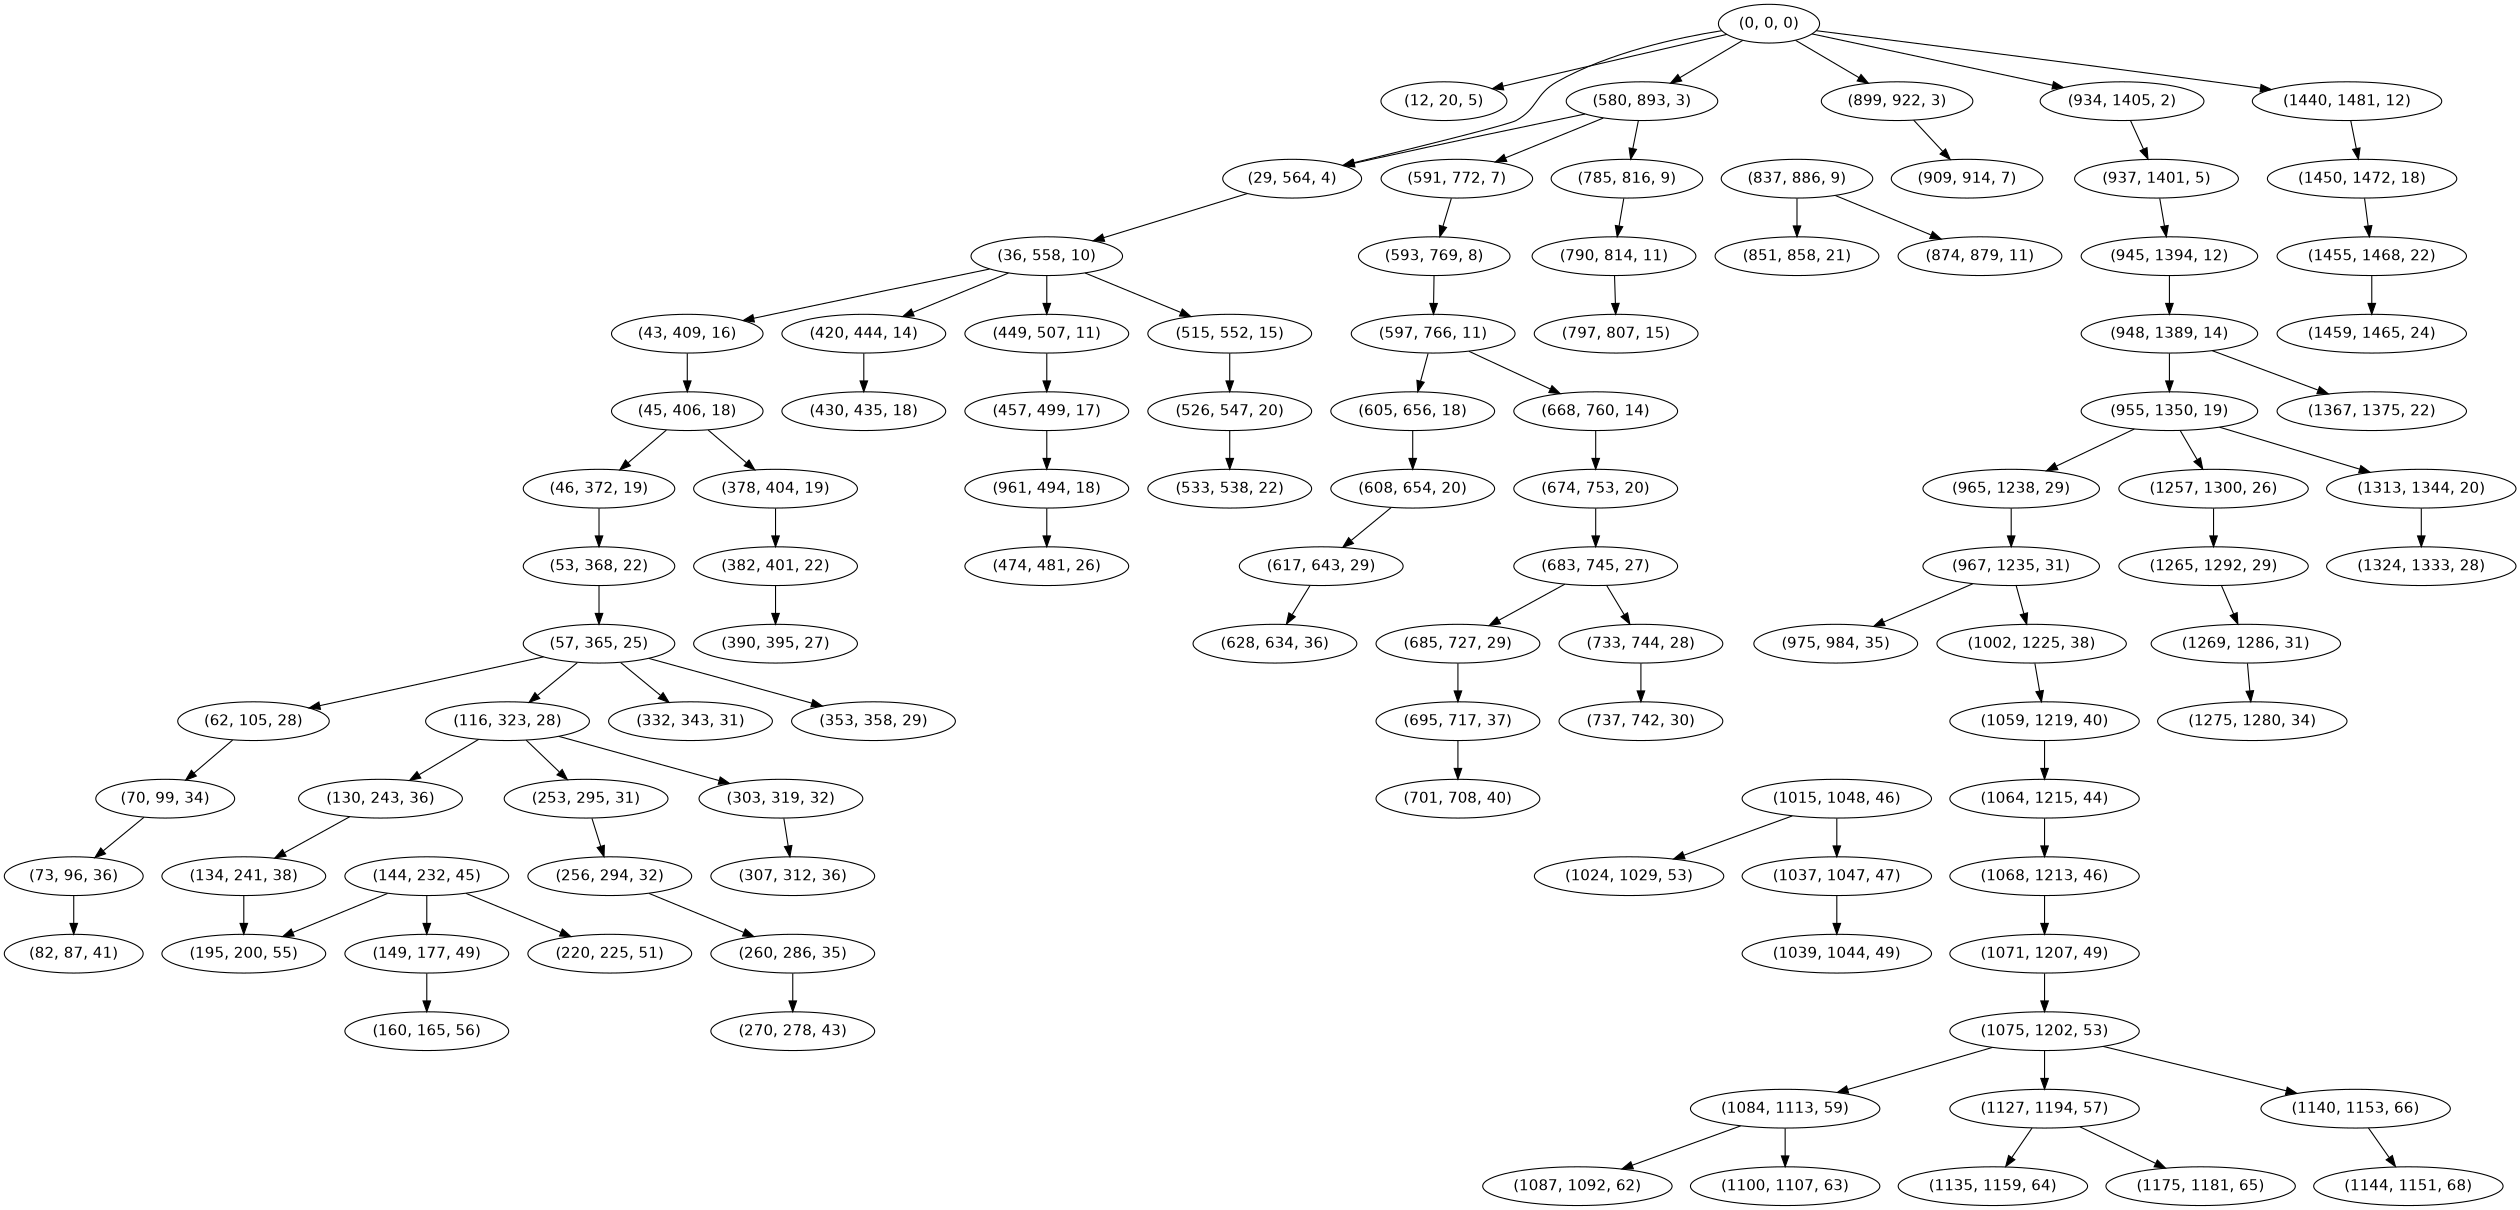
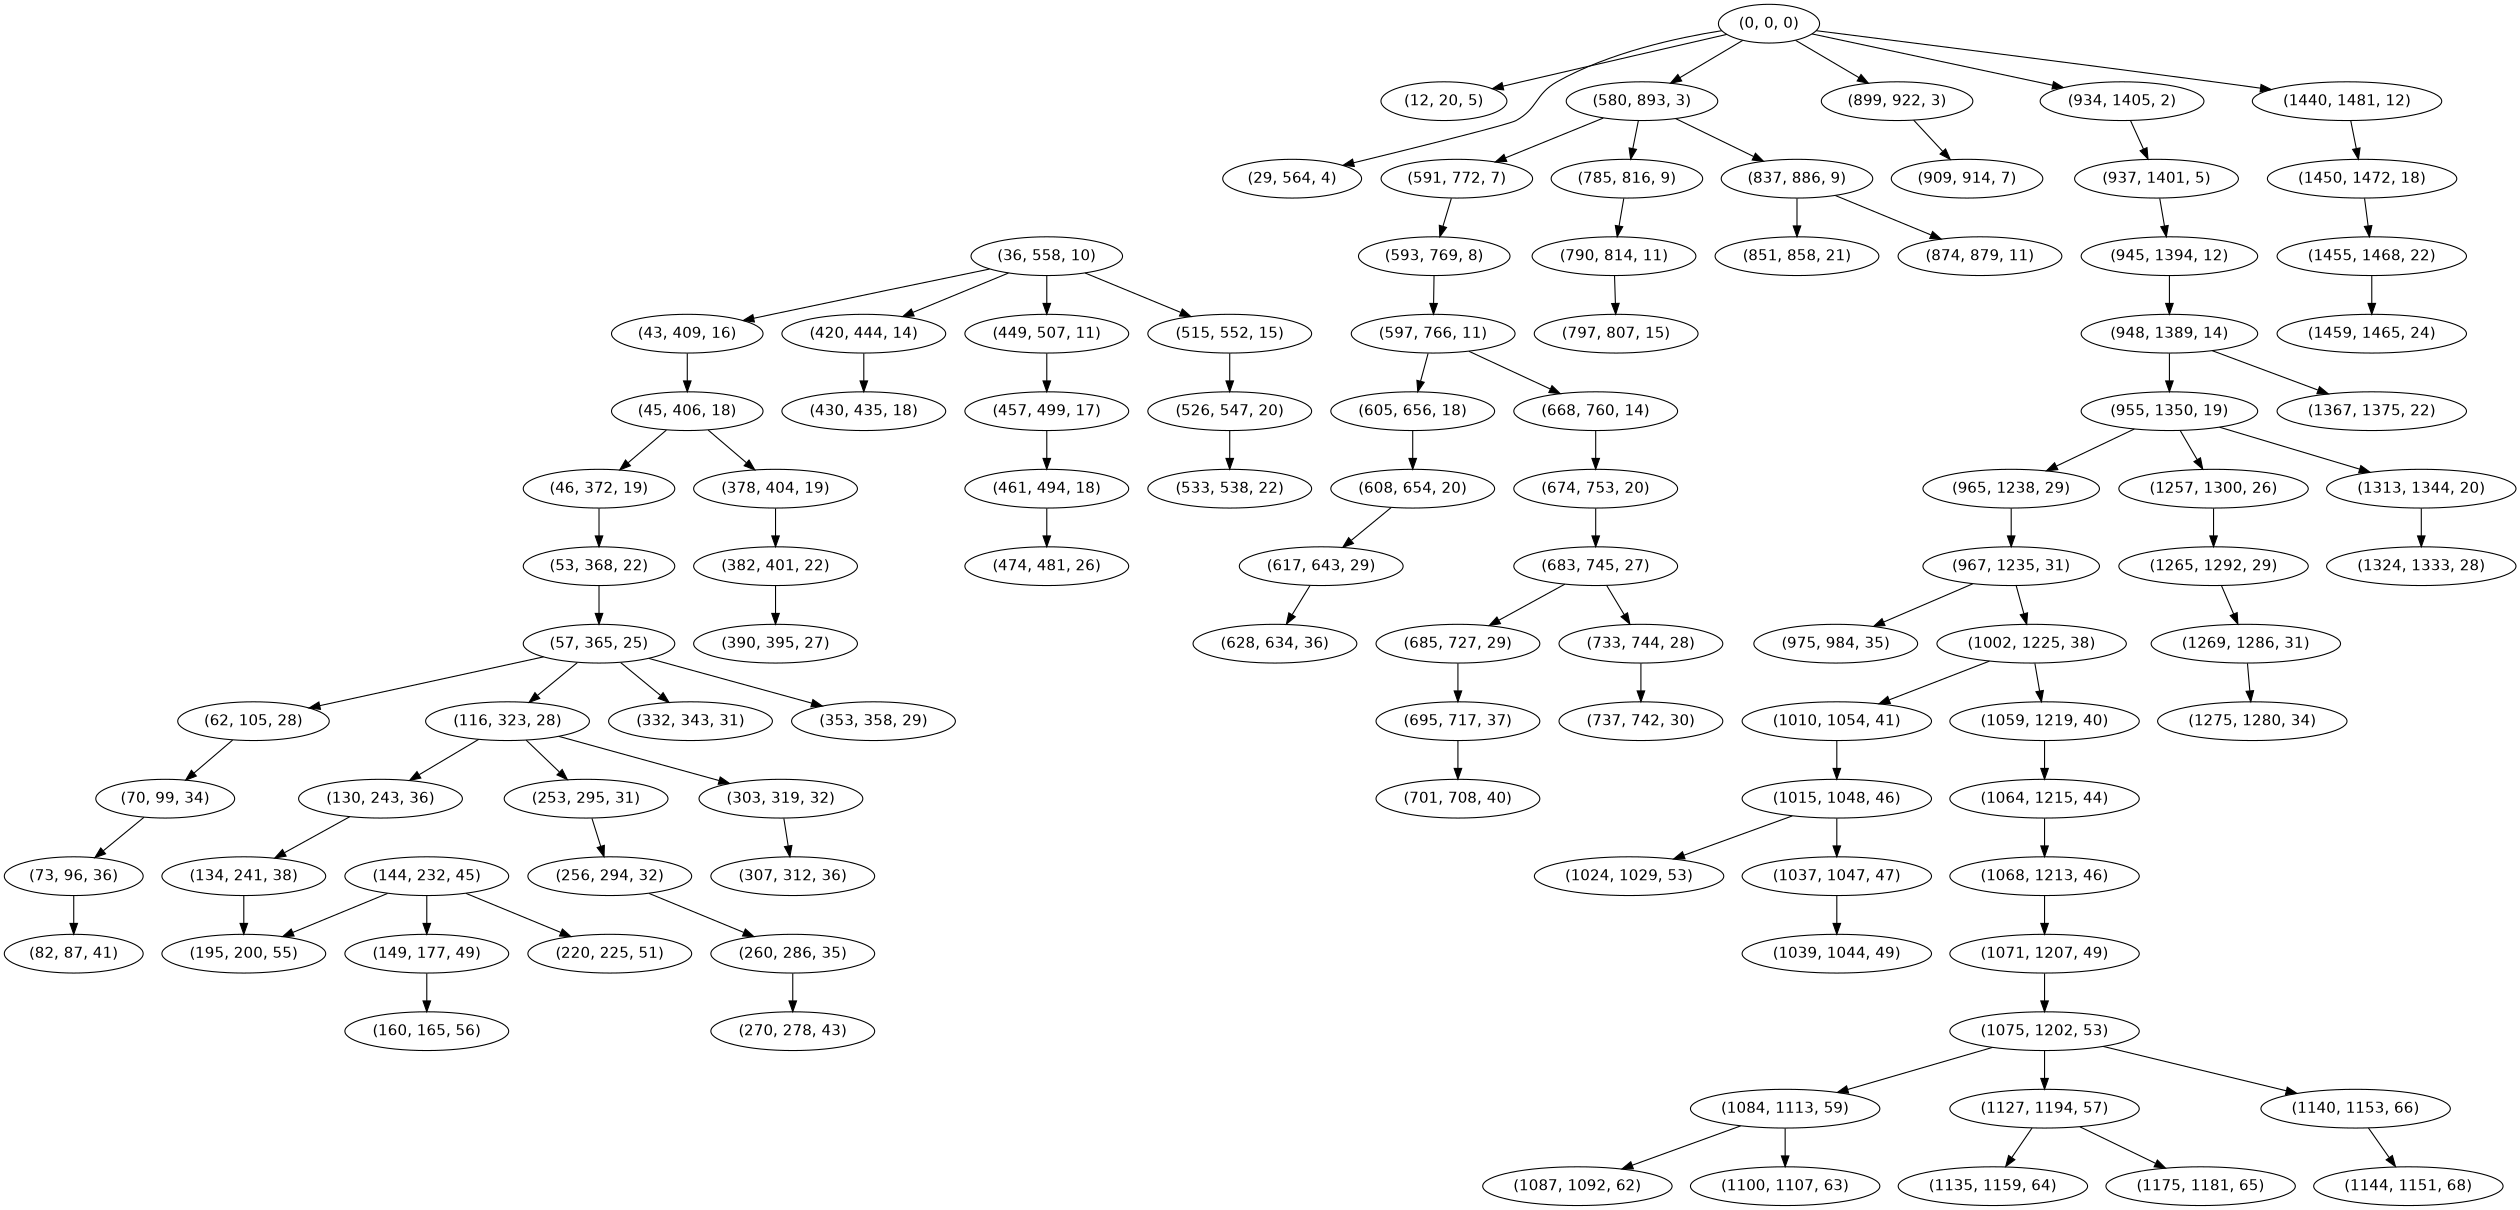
(1510, 130) -> (1715, 138)
(1176, 216) -> none
(1047, 489) -> (1047, 489)
none -> (1837, 721)
